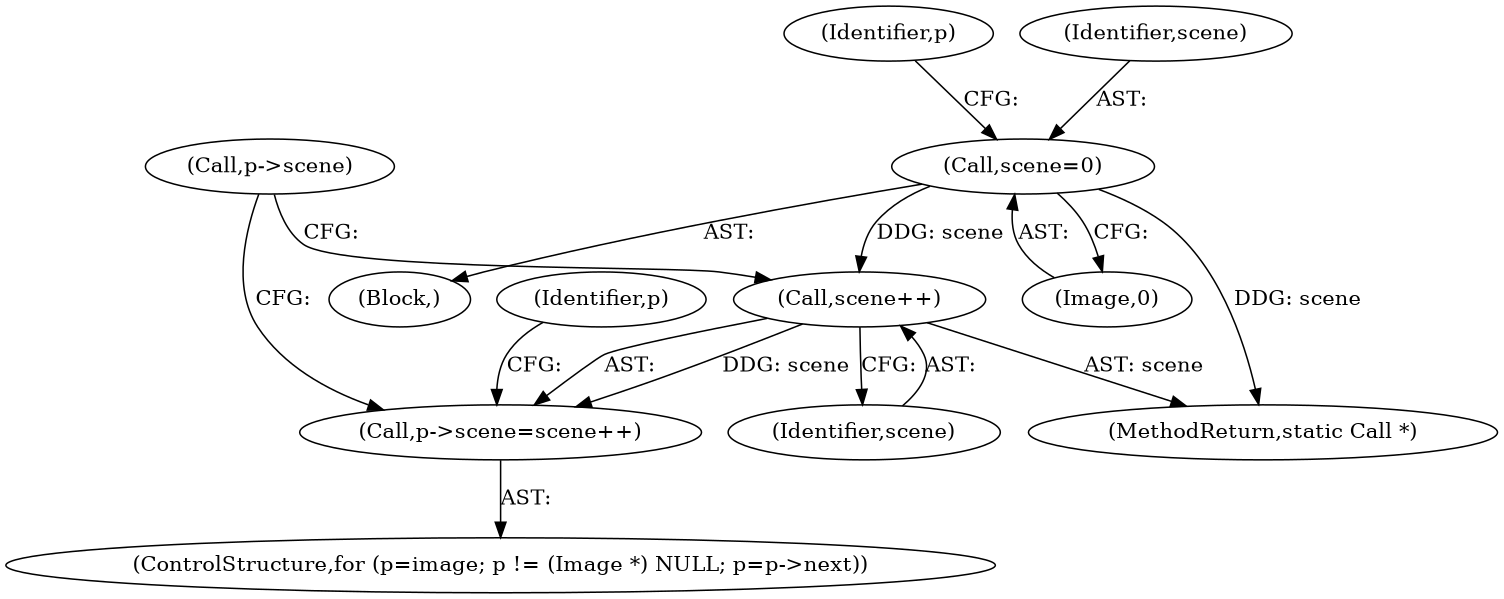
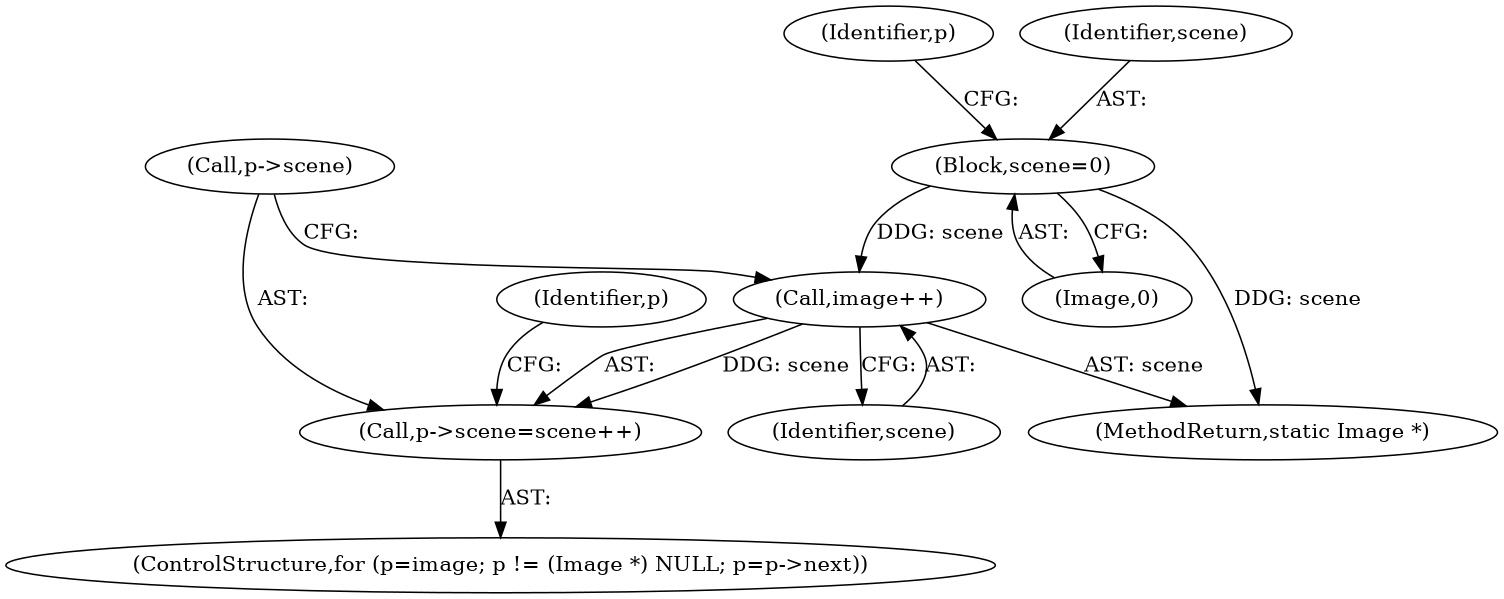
(1023, 167) -> (1023, 167)
(287, 299) -> (287, 299)
(400, 299) -> none
(860, 299) -> (860, 299)
(1263, 432) -> (1263, 432)
